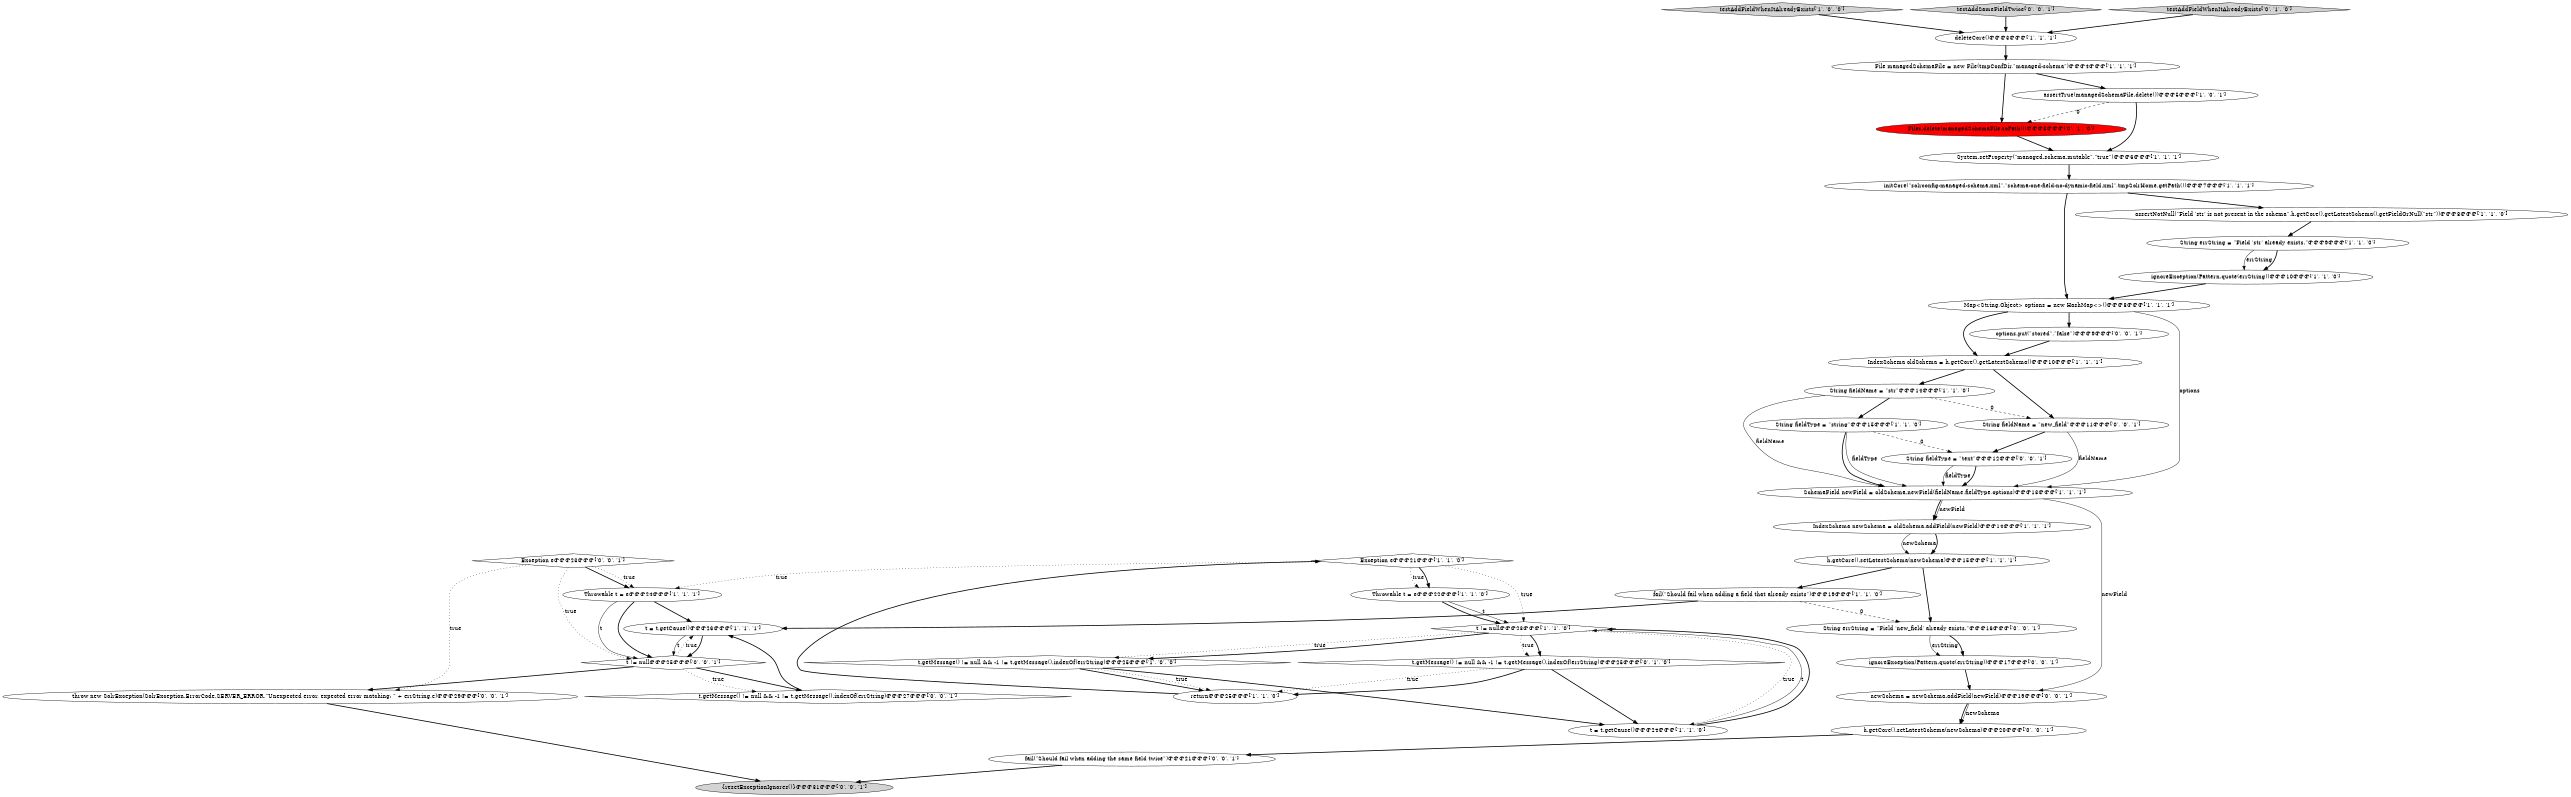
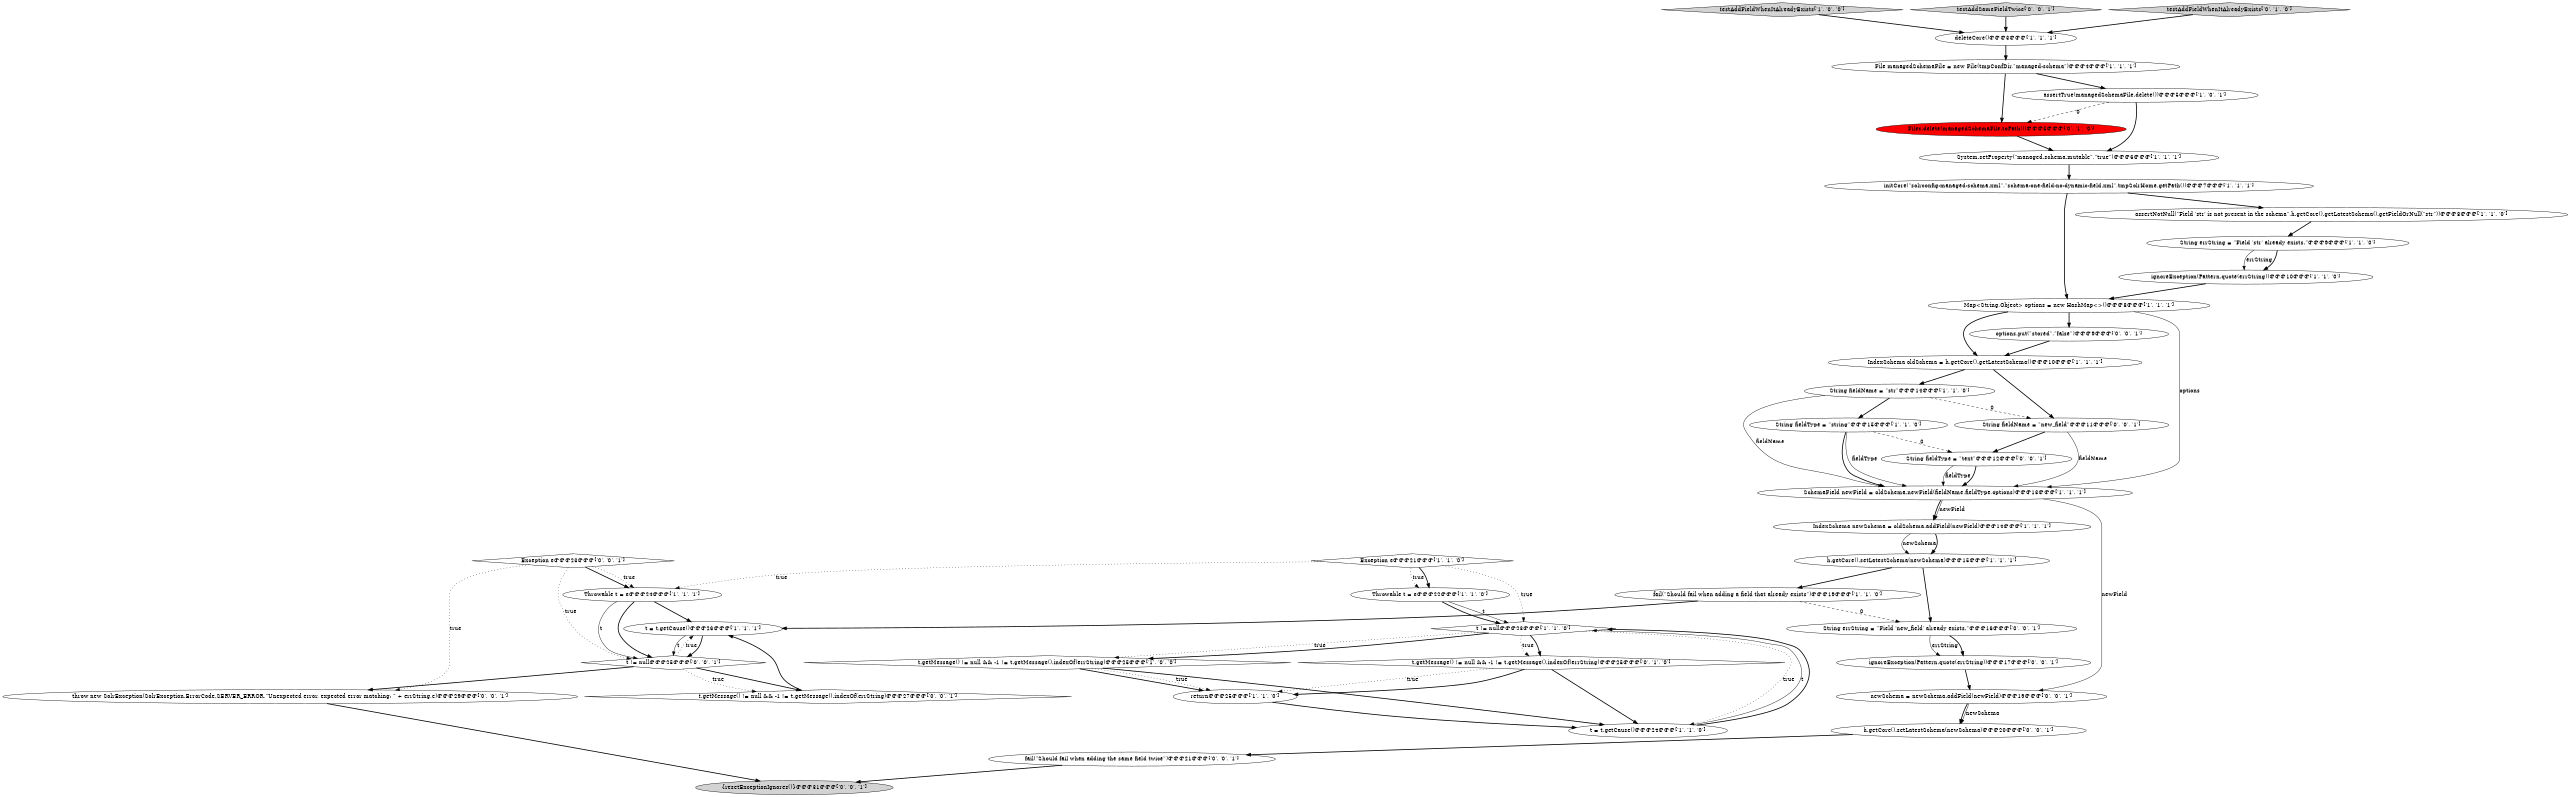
(858, 620) -> (1422, 719)
